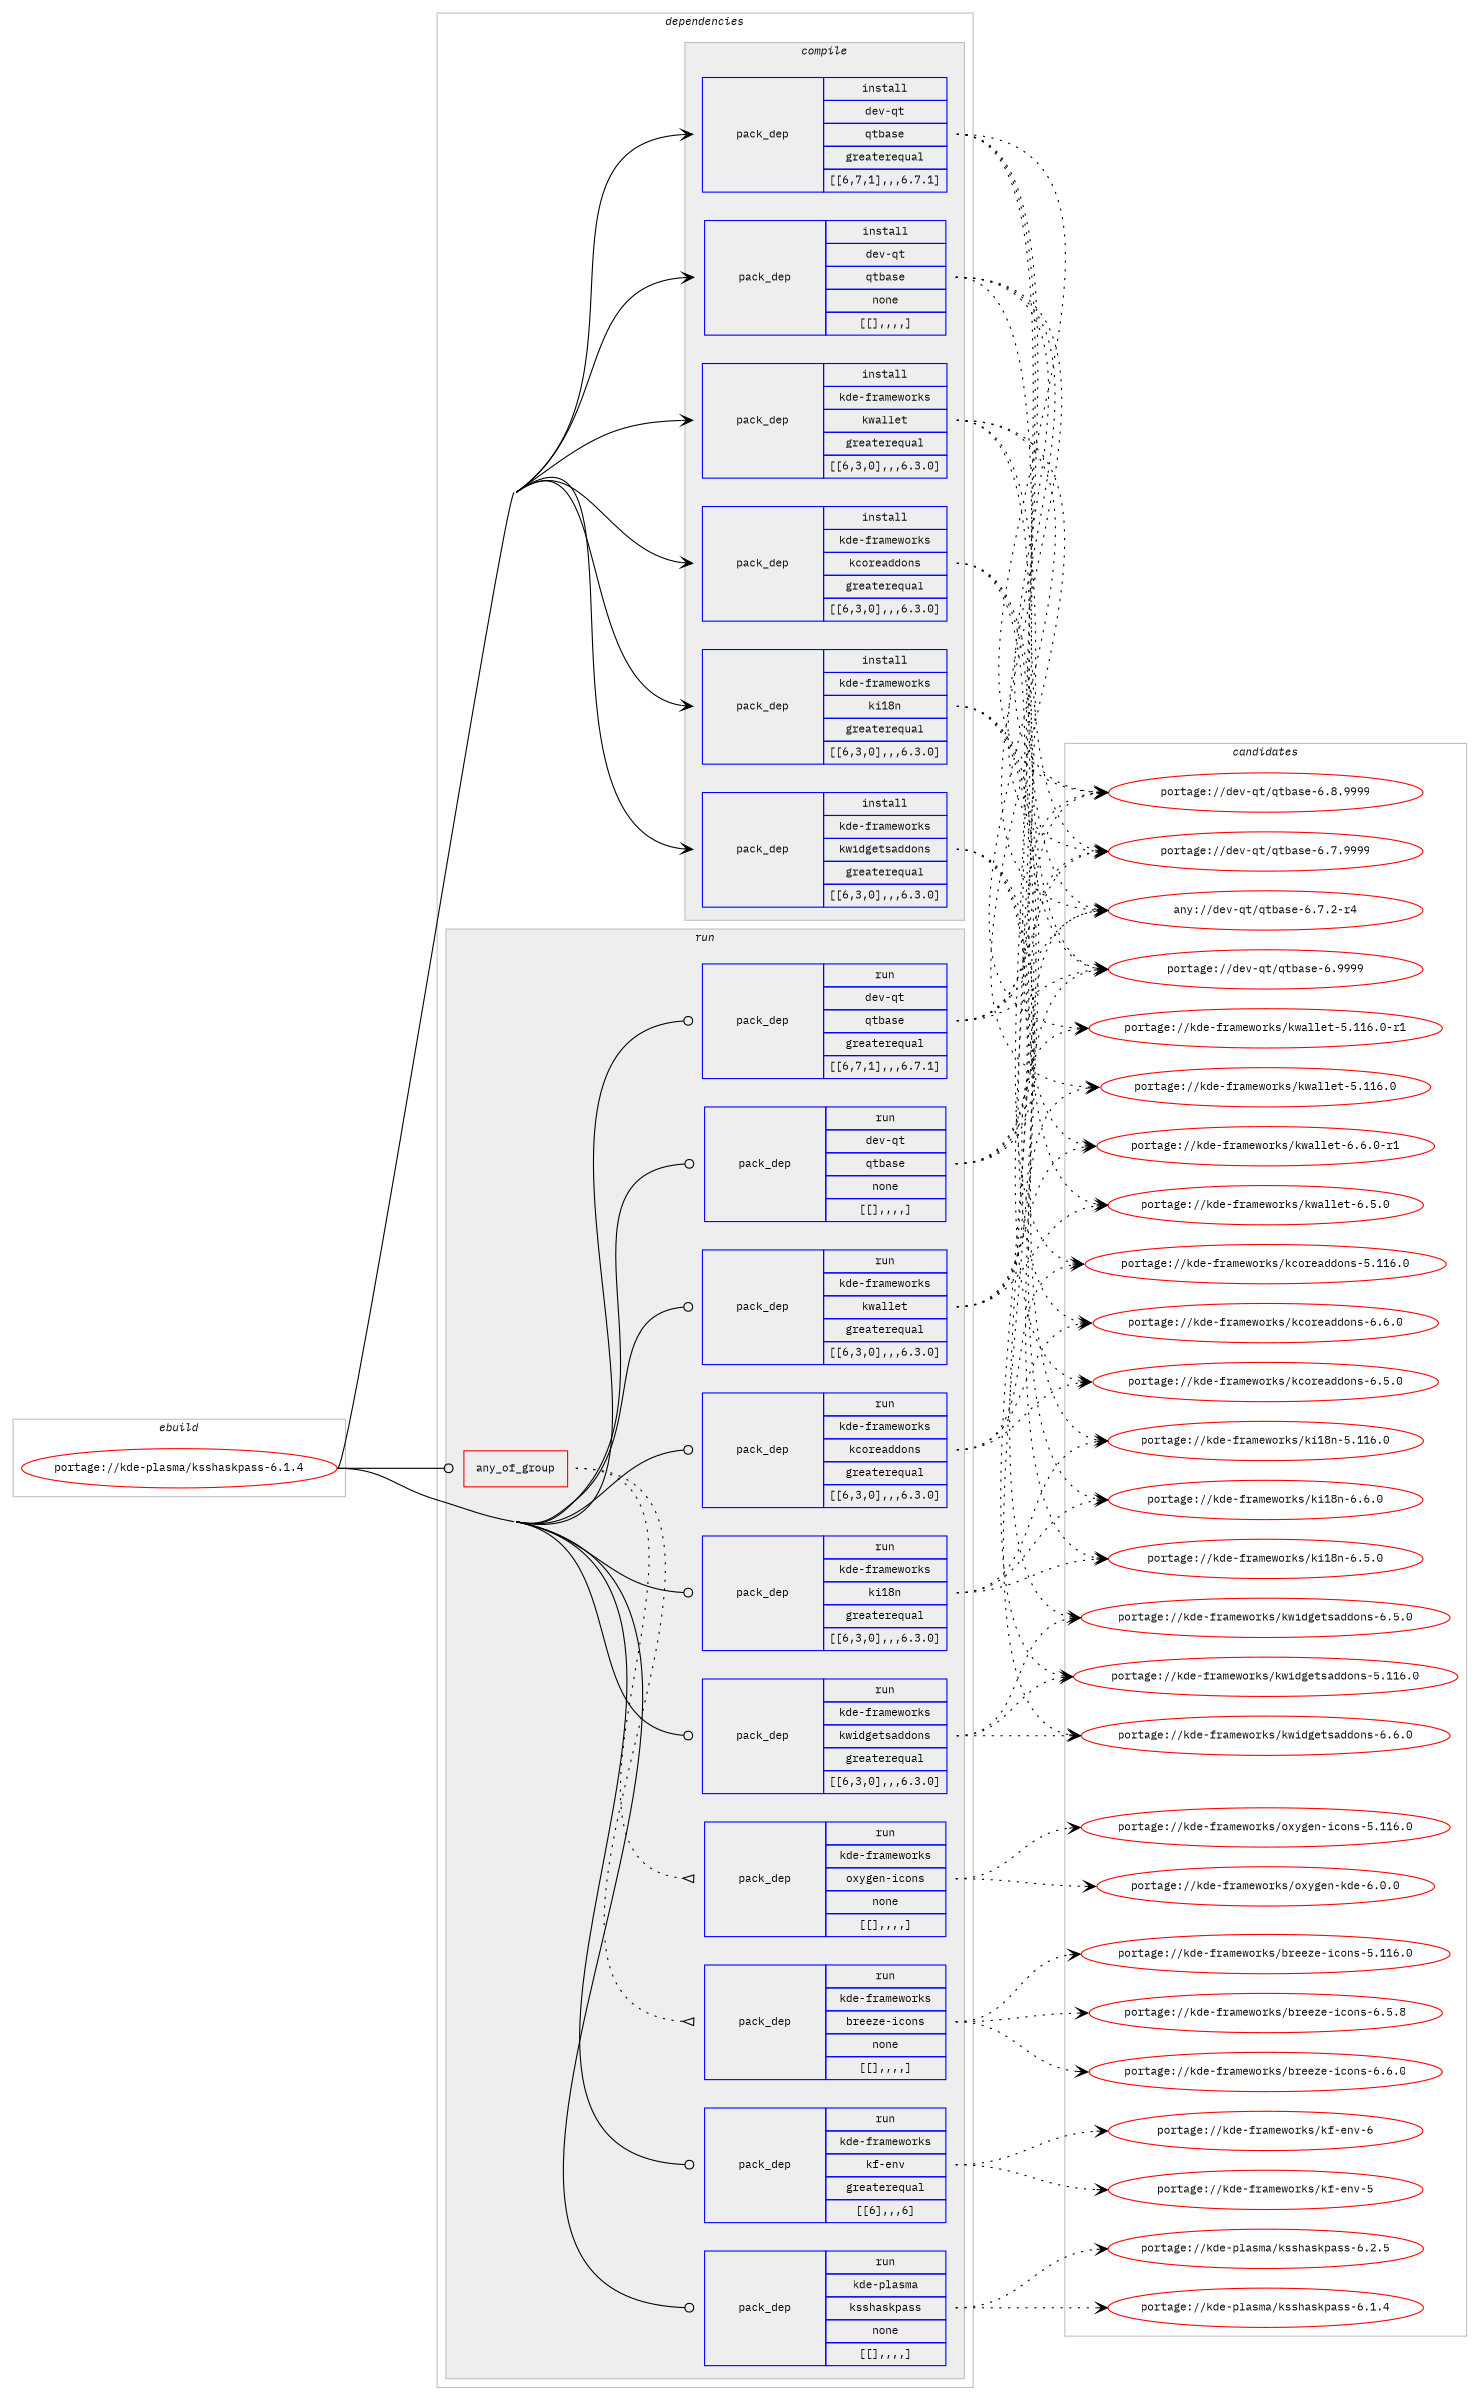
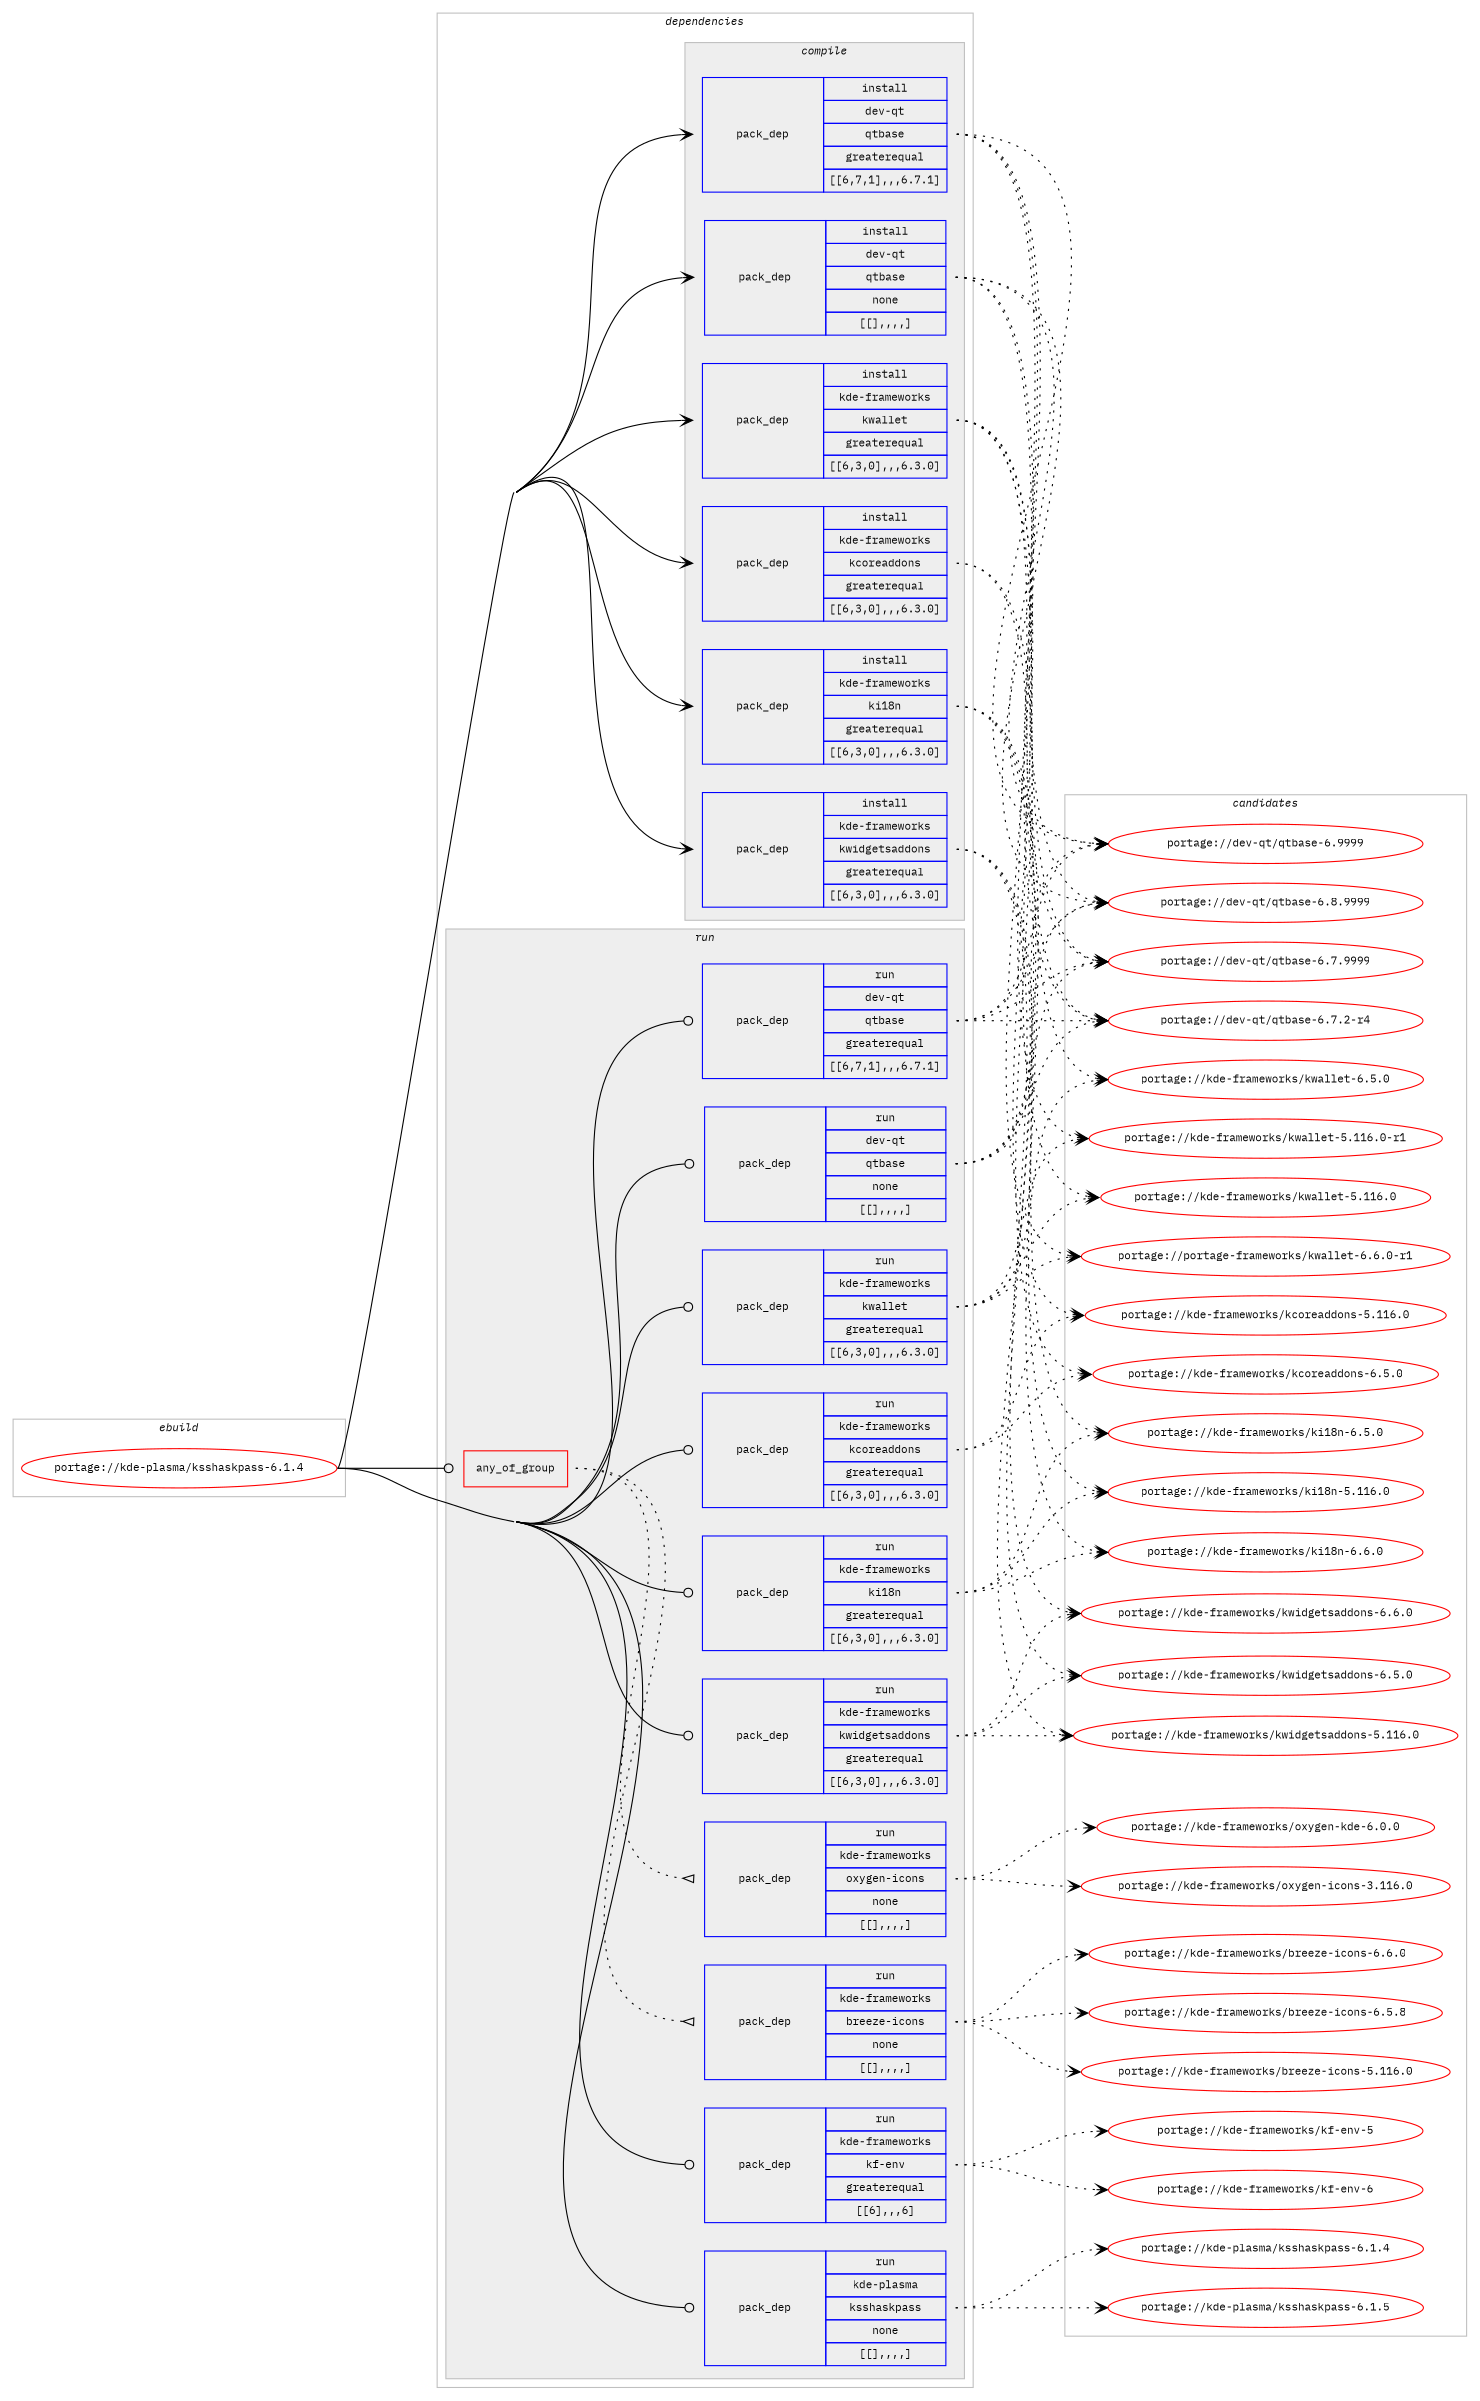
(1266, 910) -> (1266, 1021)
(1266, 1146) -> (1266, 1257)
(1266, 1323) -> none
(1266, 1827) -> (1266, 1886)
(1266, 2249) -> (1266, 2308)
